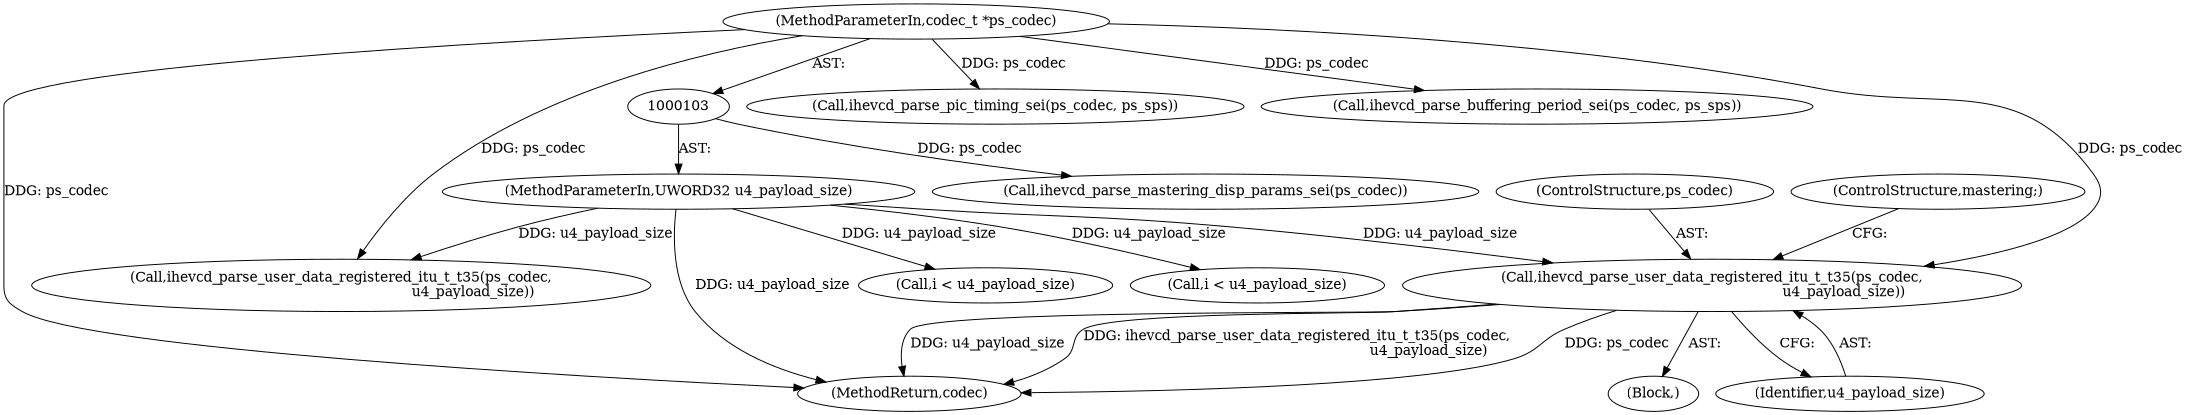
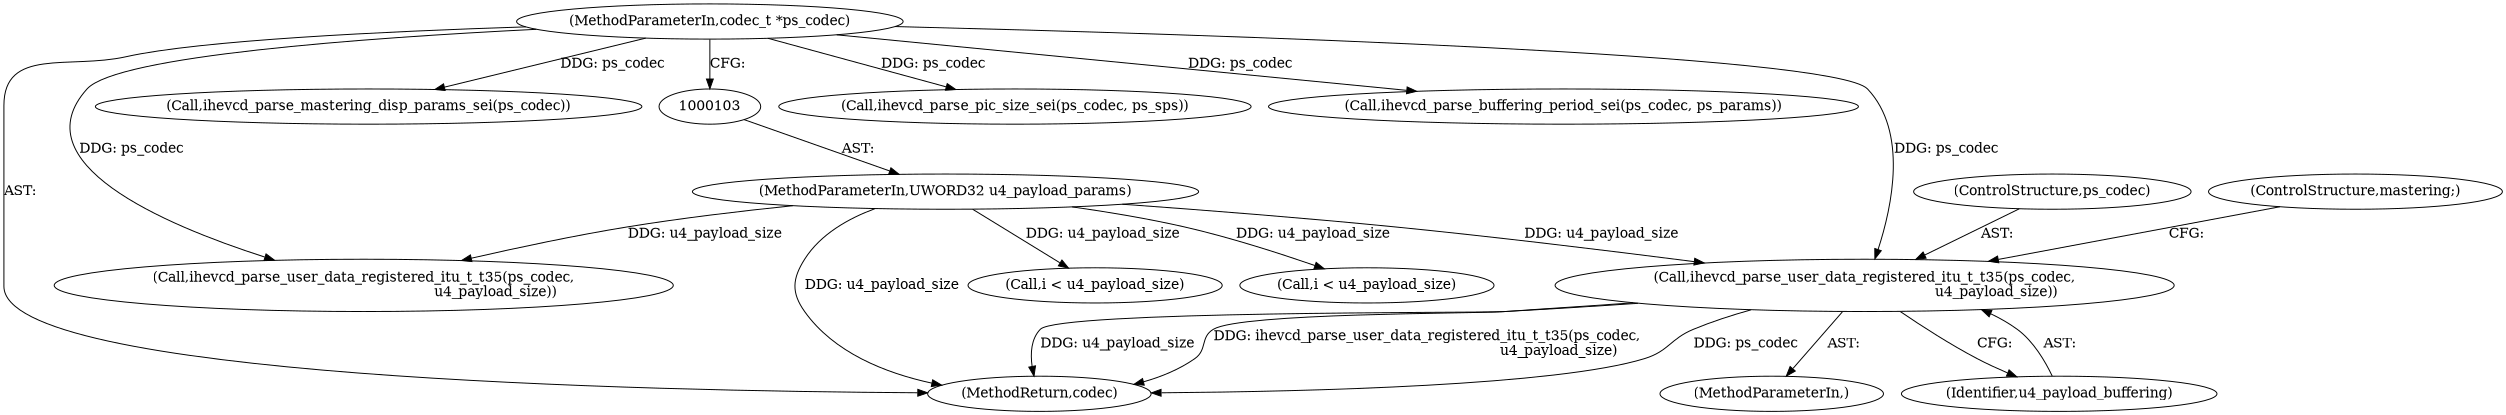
(831, 64) -> (730, 64)
(995, 107) -> (1015, 107)
(1537, 107) -> (1563, 107)
(888, 151) -> (545, 63)
(56, 192) -> (22, 192)
(679, 192) -> (946, 192)
(1653, 394) -> (1772, 394)
(1850, 394) -> (2059, 394)
